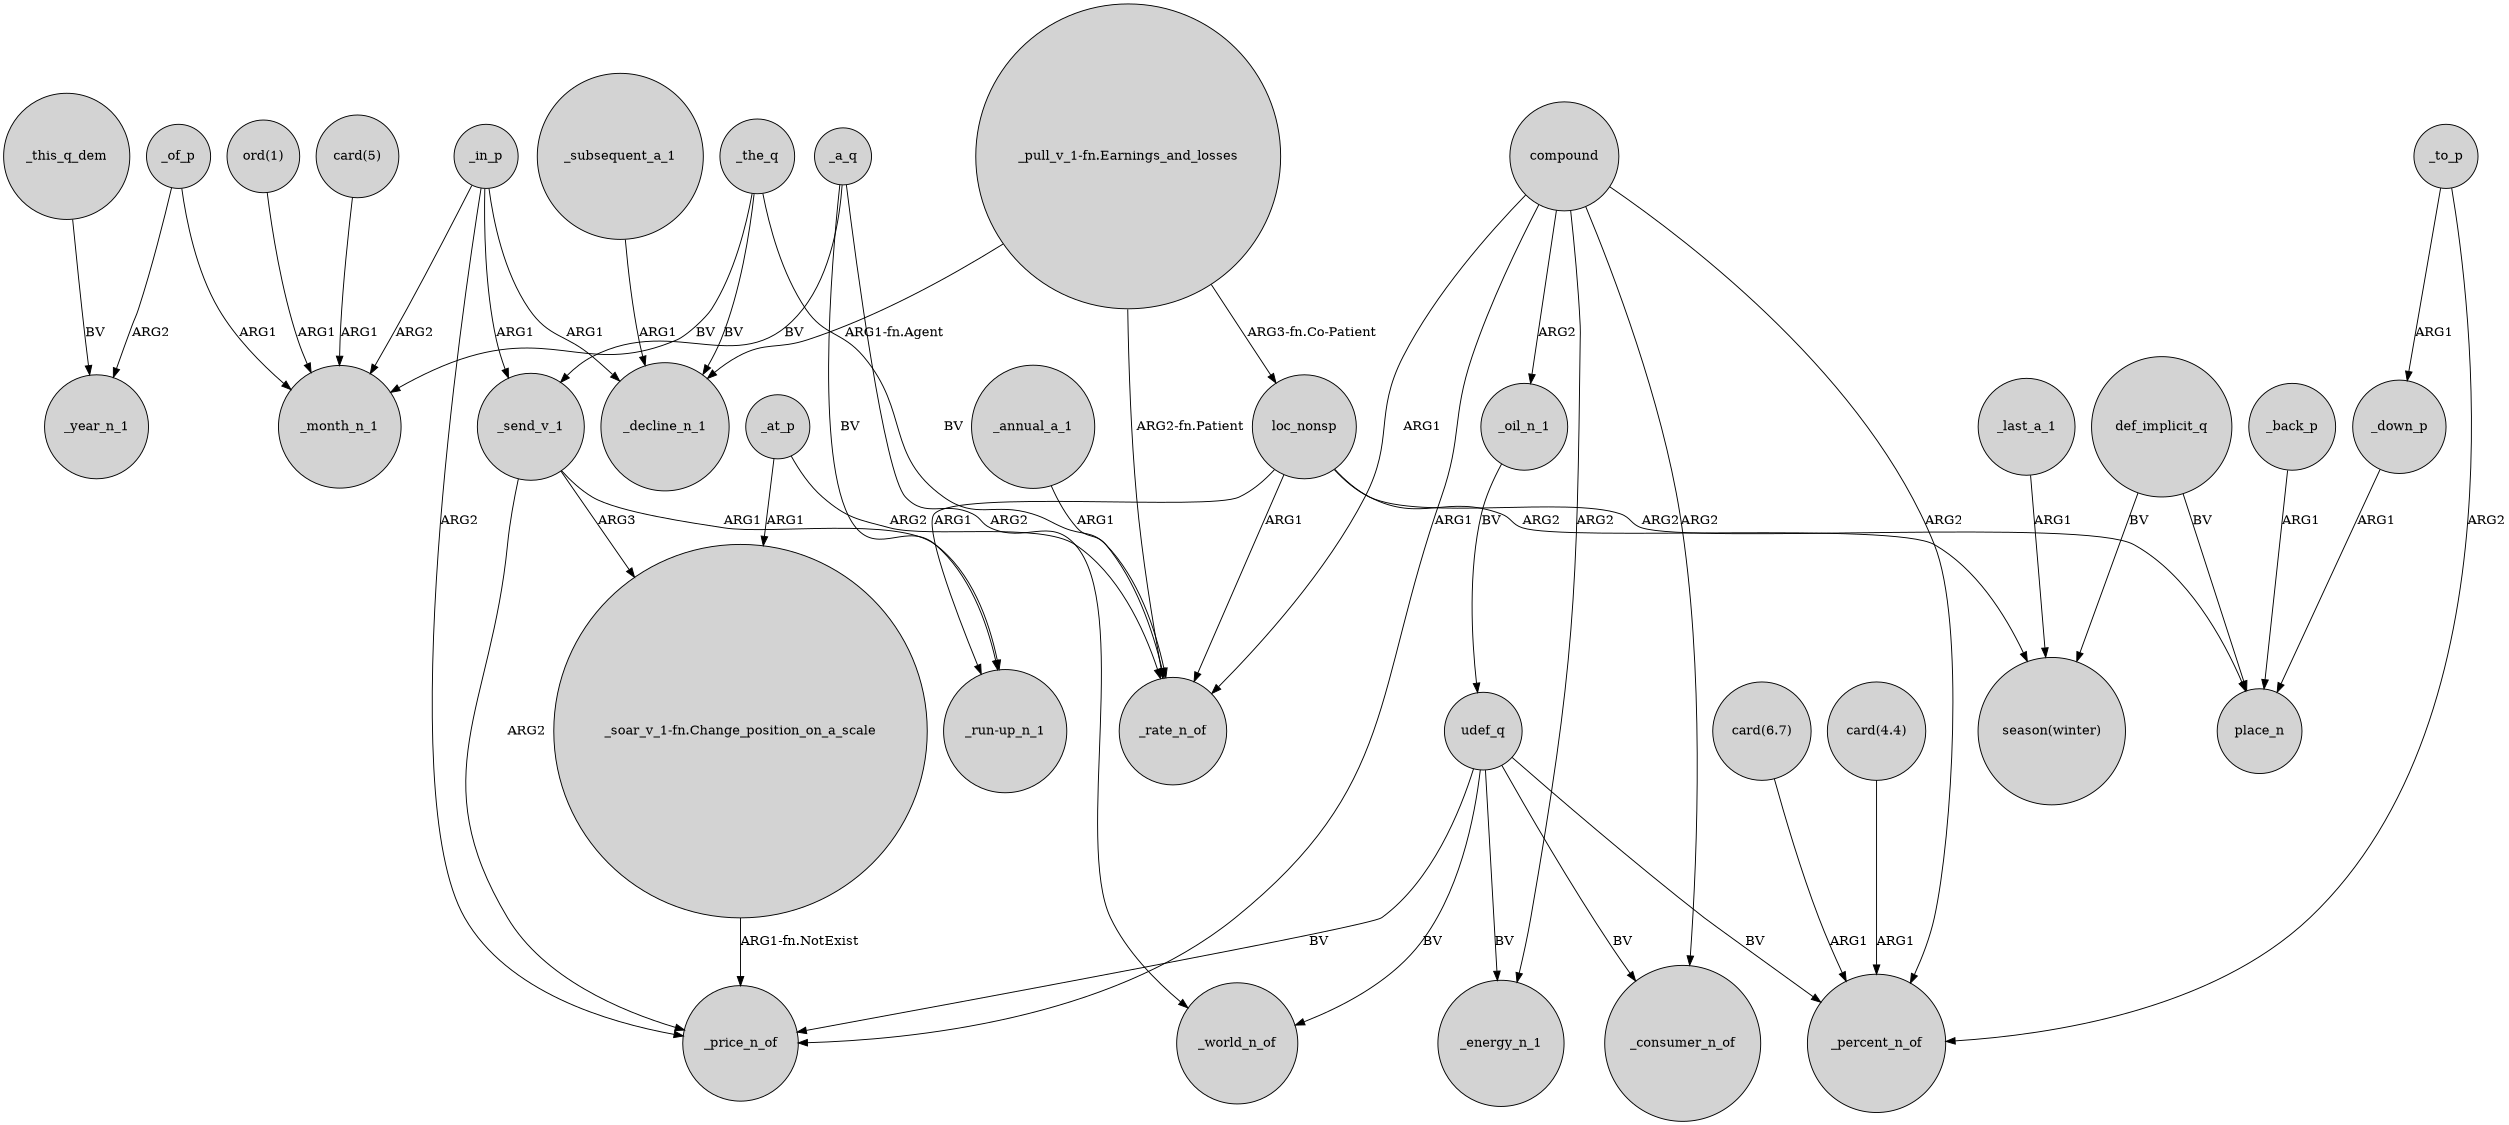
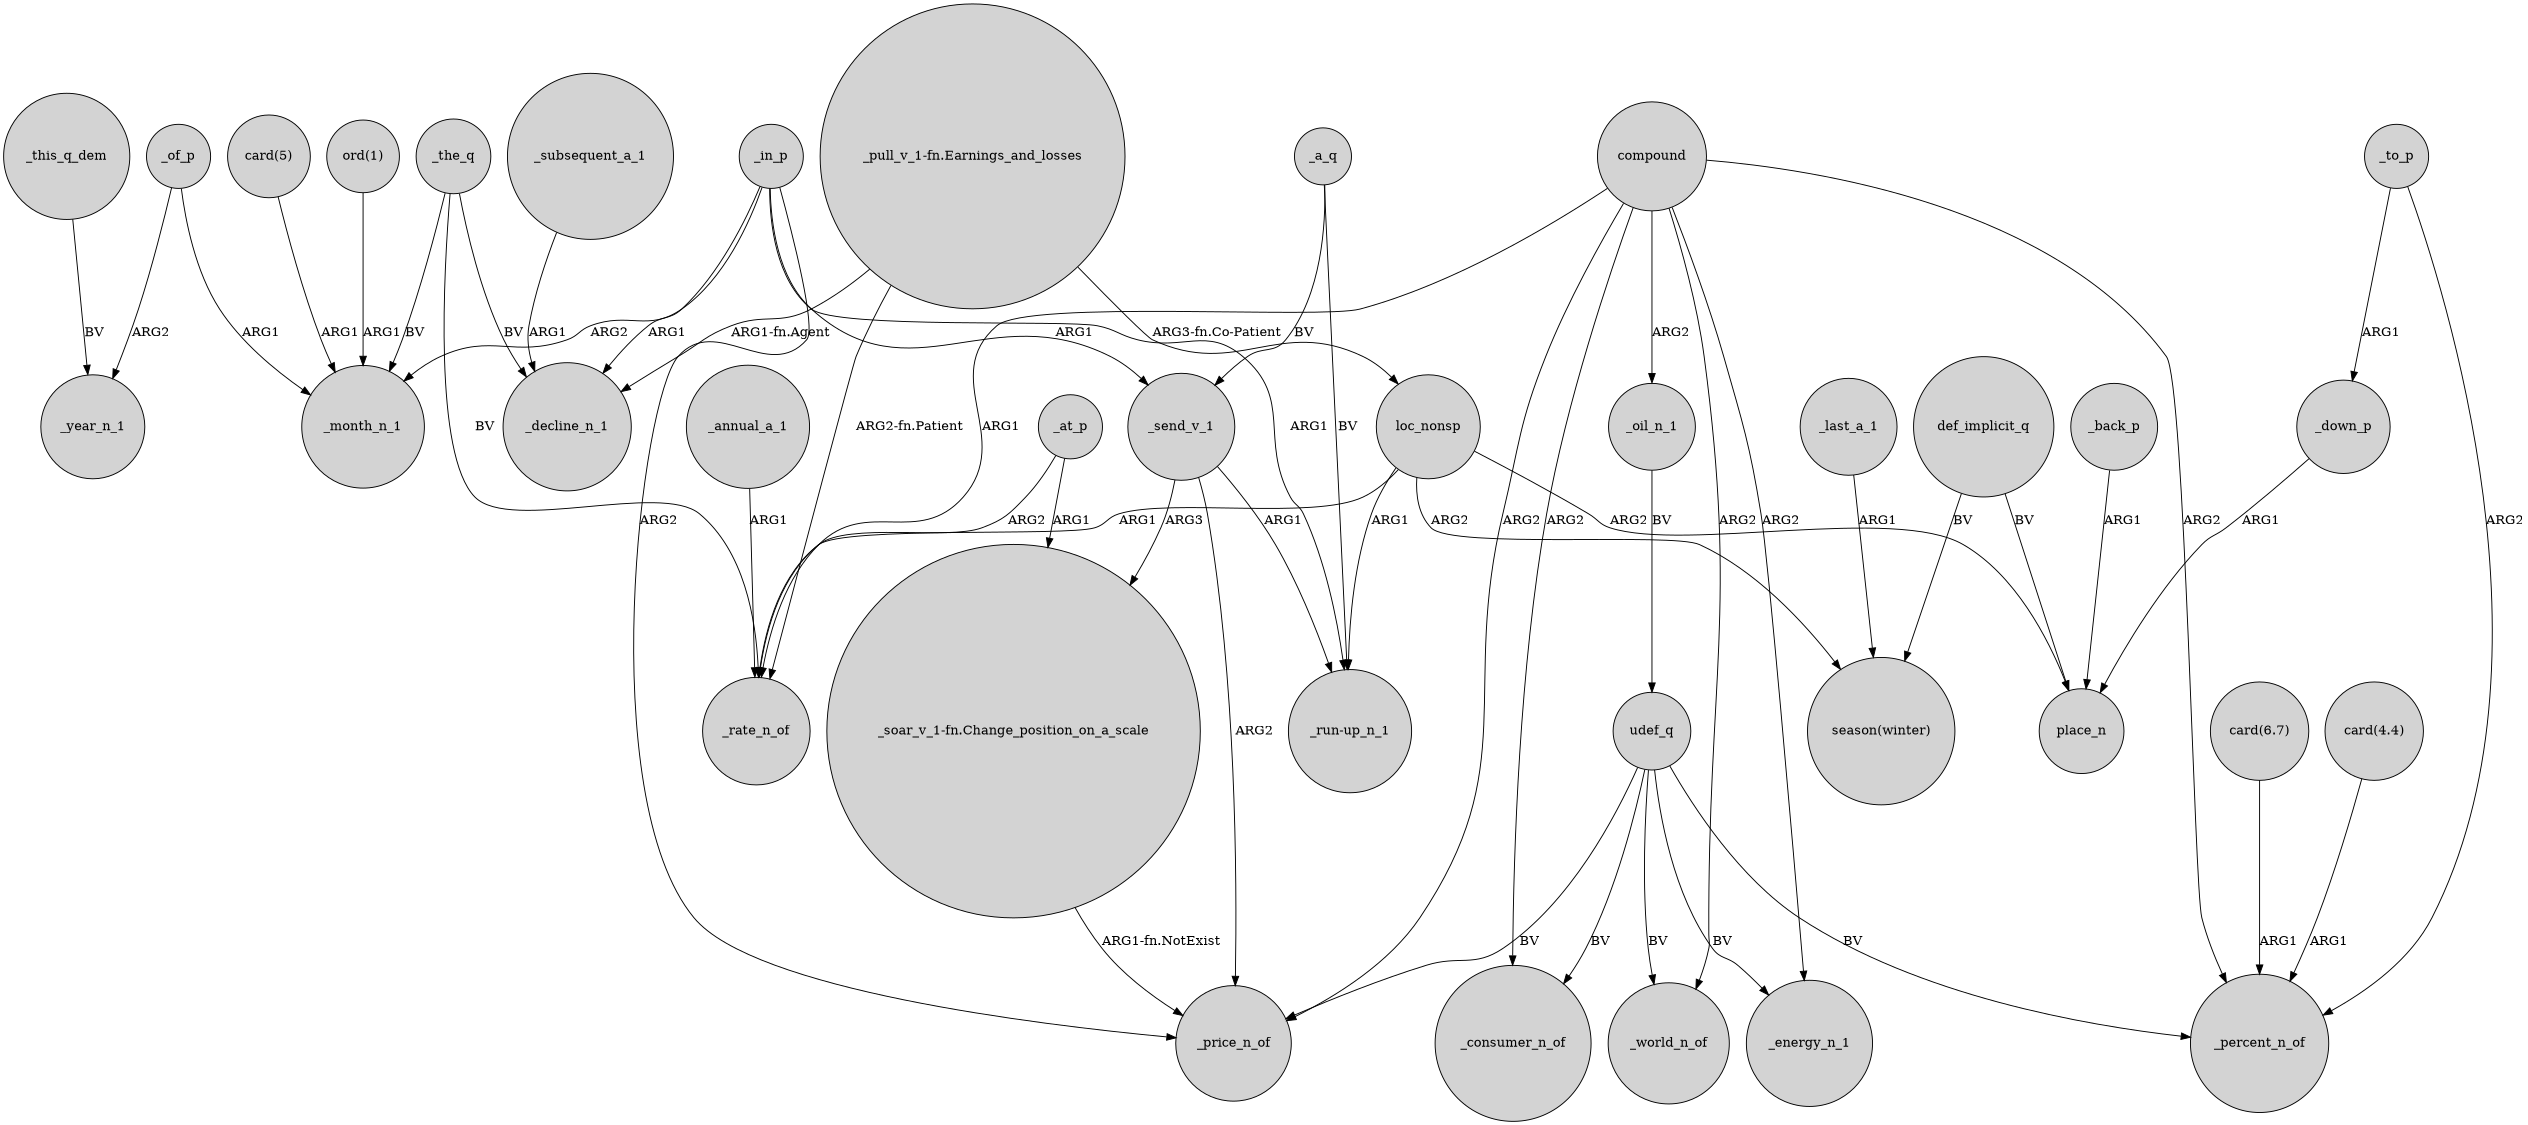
none -> (1125, 336)
(1454, 521) -> (1522, 521)
(1084, 561) -> (1720, 592)
